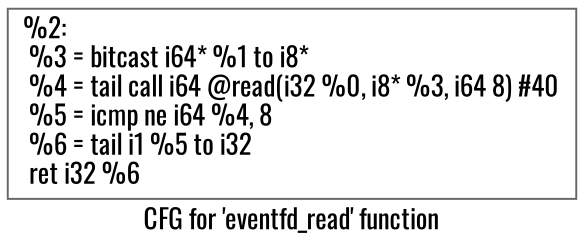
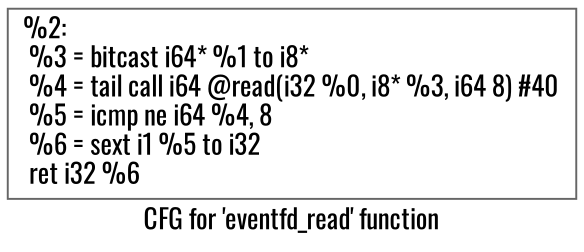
(138, 146) -> (143, 146)
